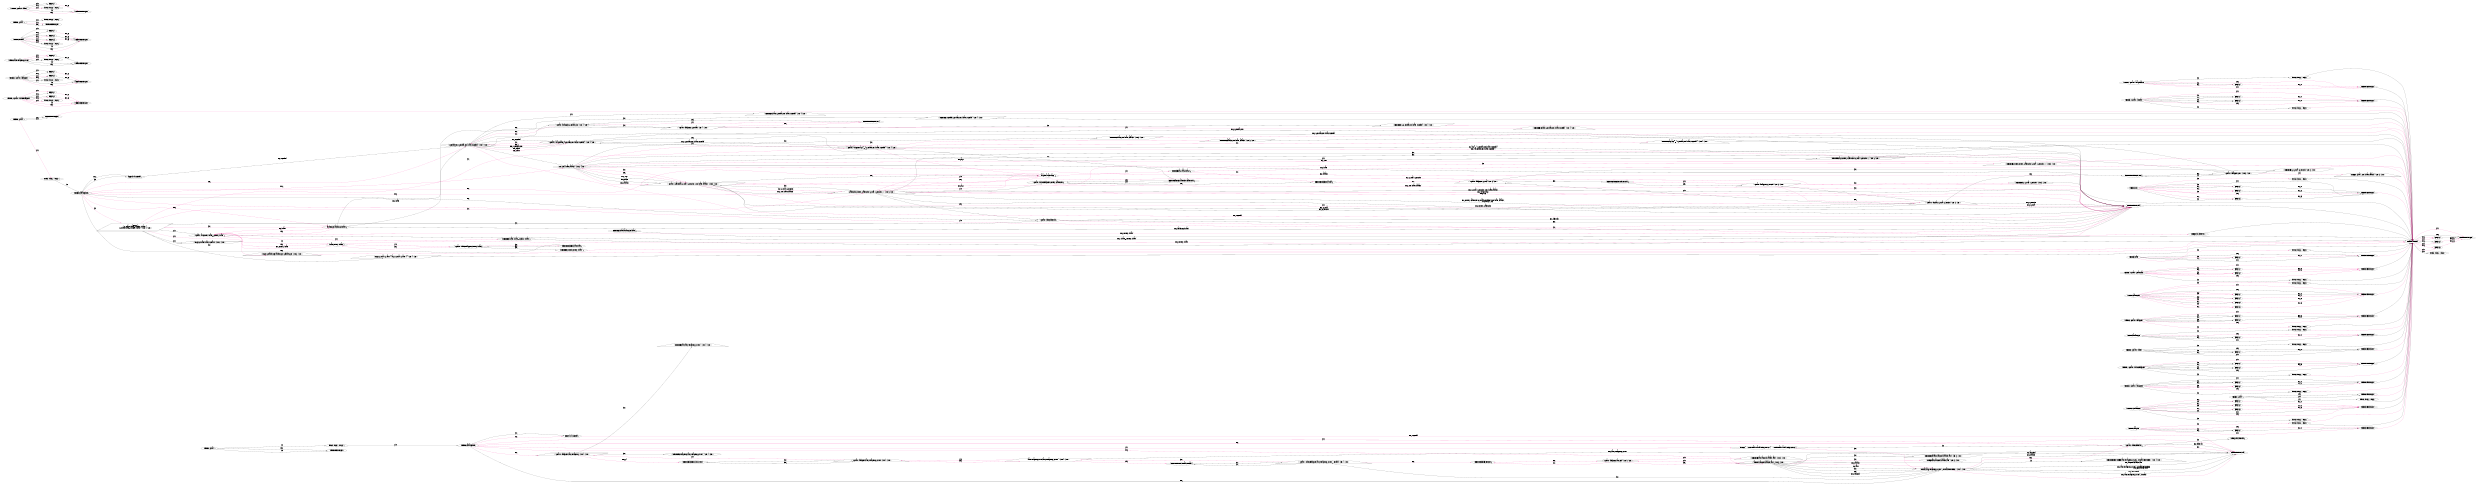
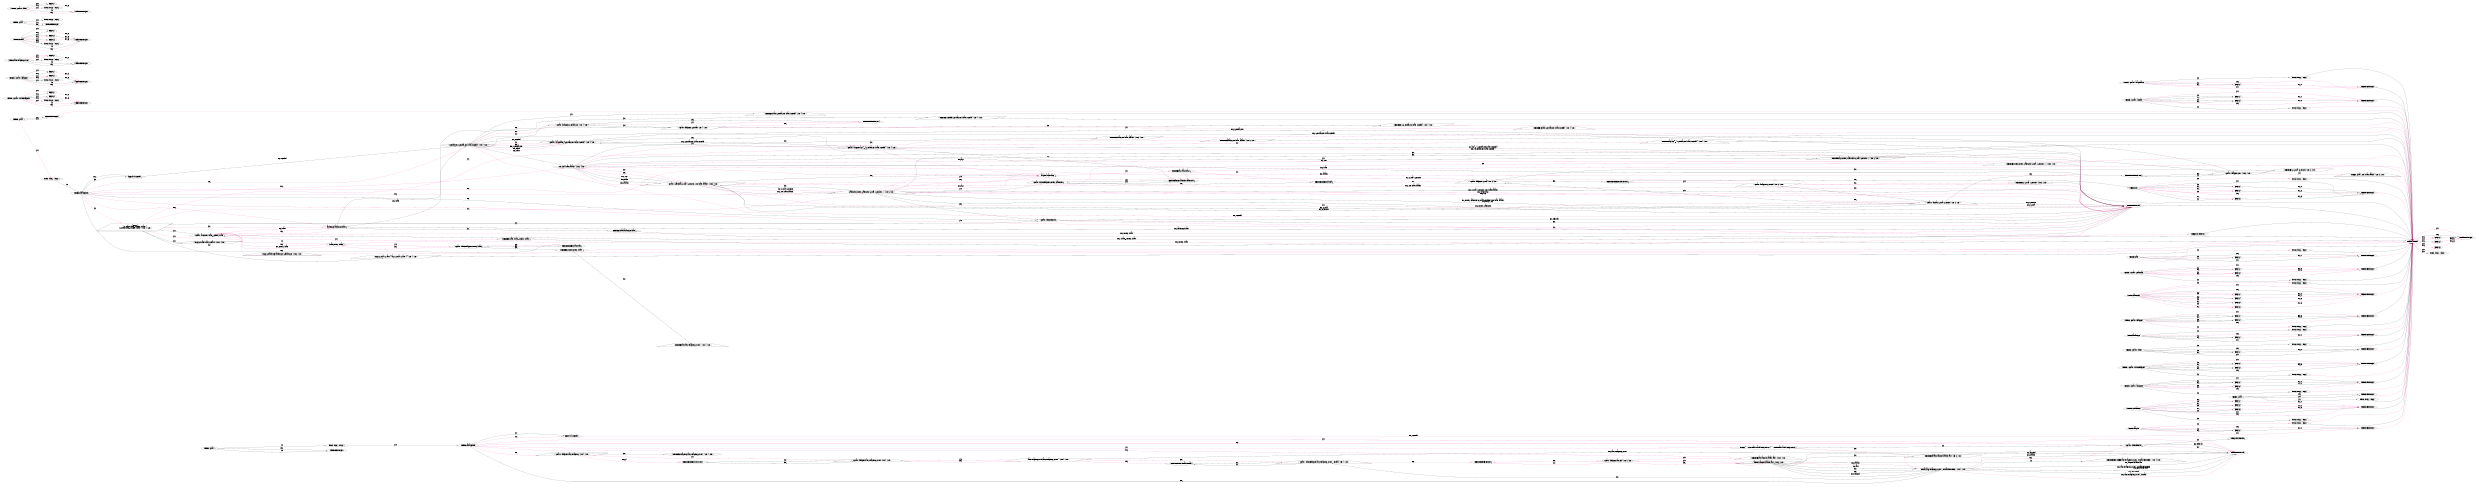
(1685, 186) -> (1879, 180)
none -> (478, 230)
(641, 408) -> (632, 298)
(1943, 460) -> none
